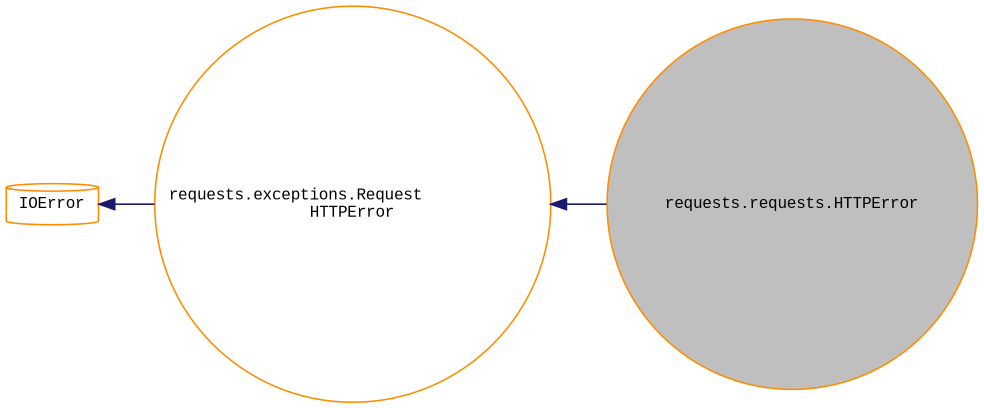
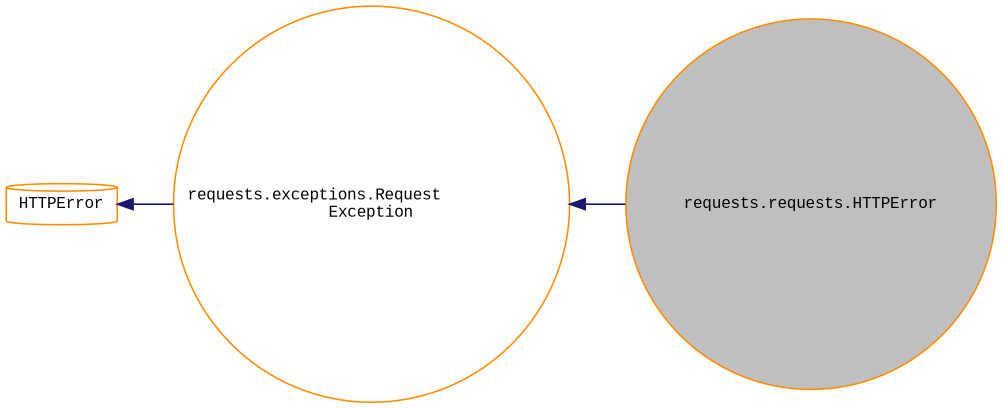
(52, 204) -> (62, 204)
(353, 204) -> (372, 204)
